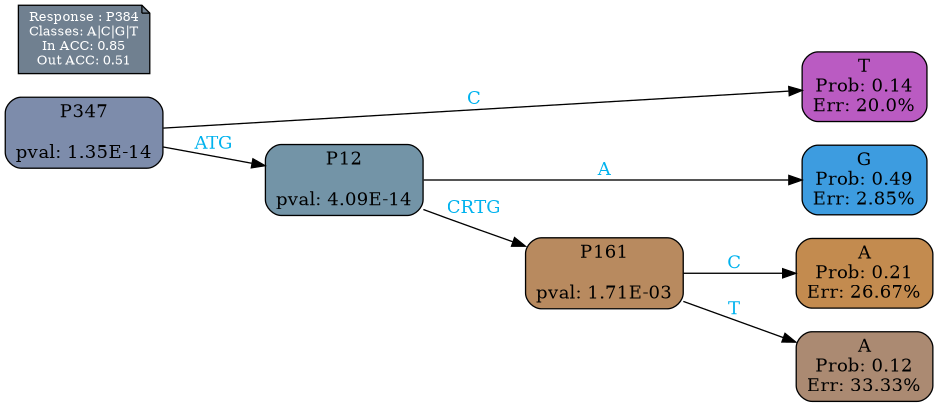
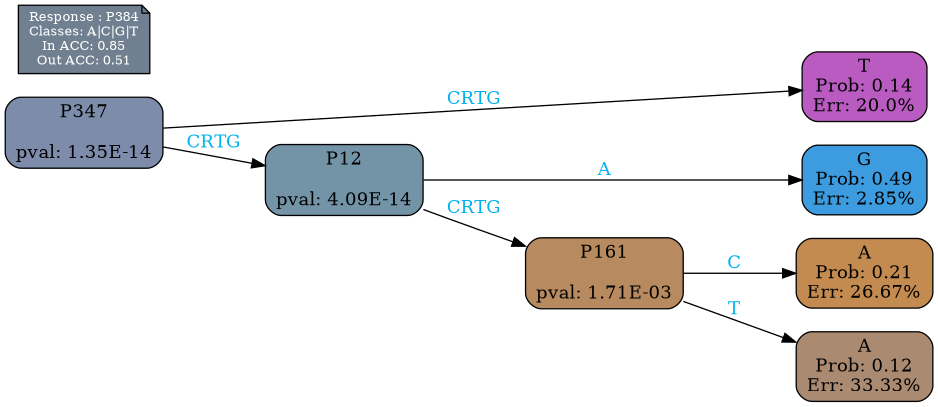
(474, 99) -> (474, 99)
(214, 144) -> (214, 143)
